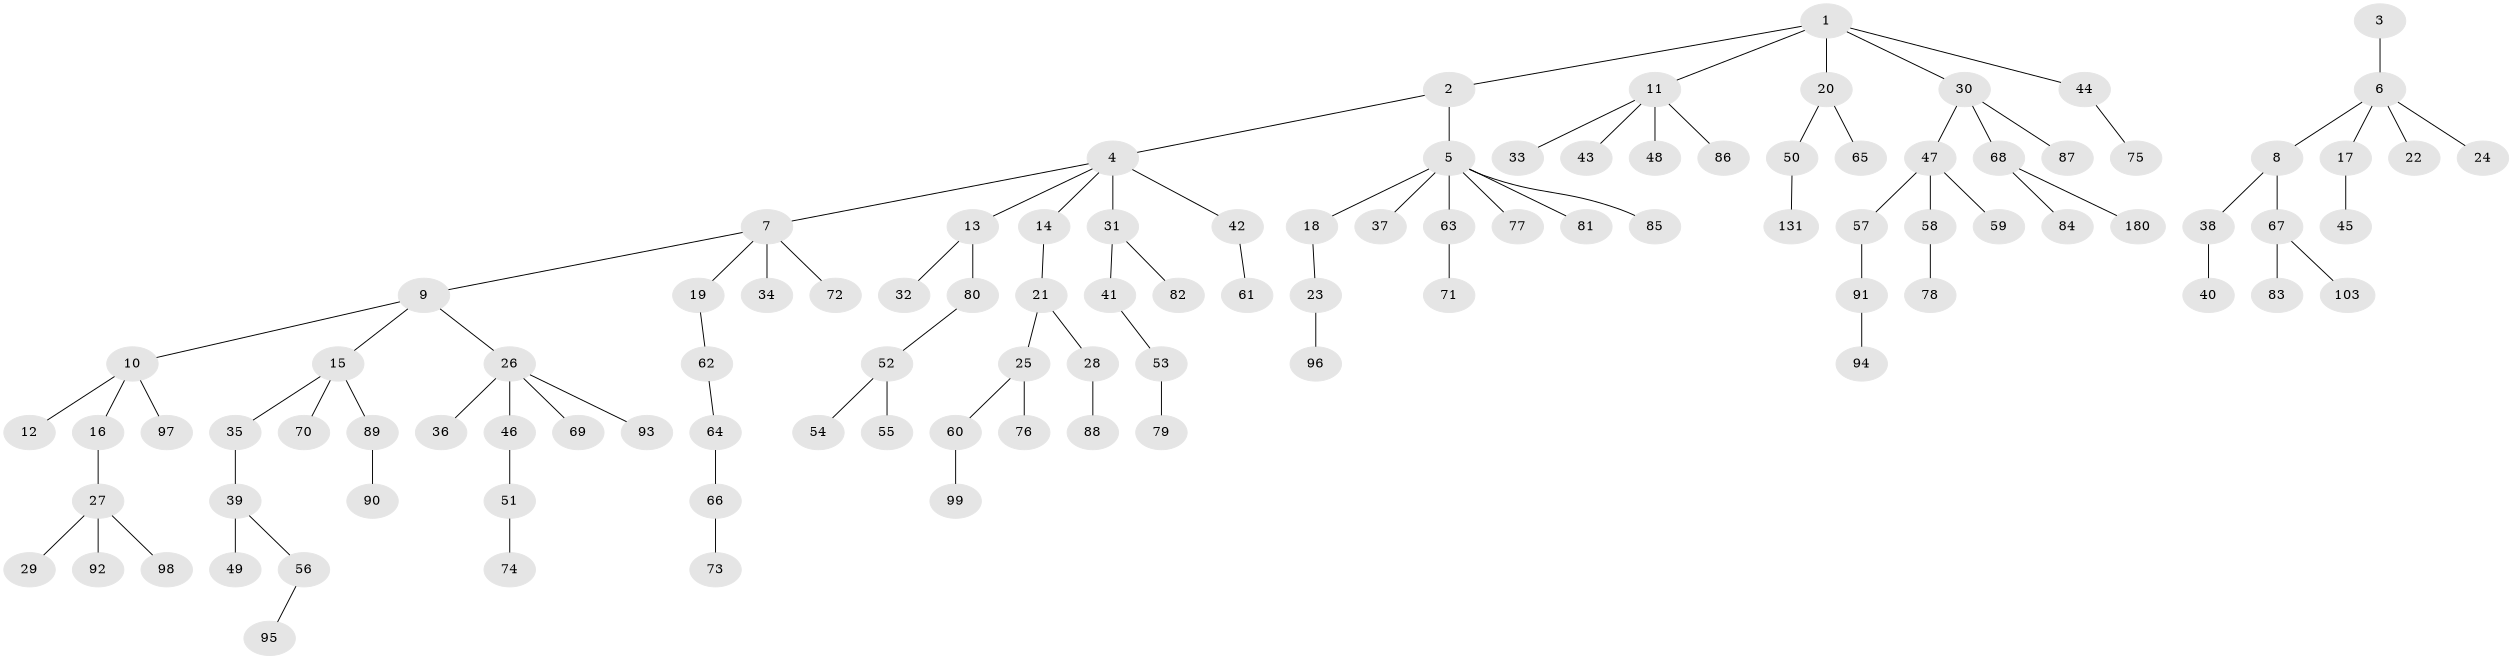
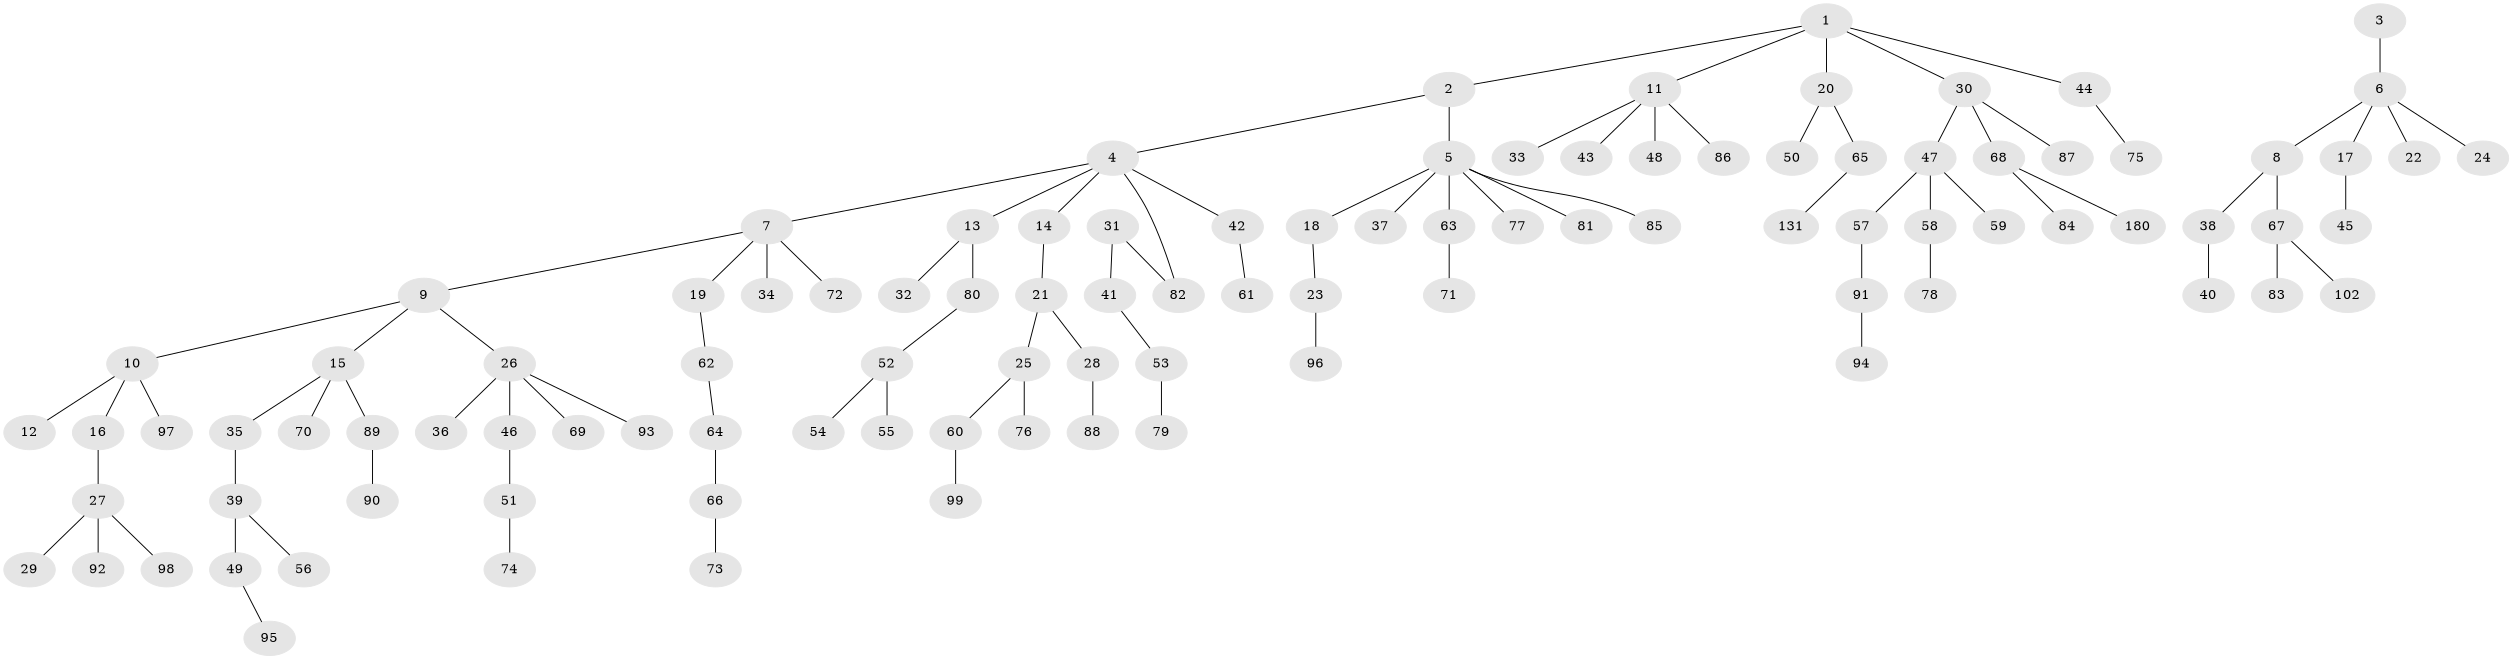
(1113, 193) -> (1154, 224)
(1792, 193) -> (1826, 192)
(2348, 295) -> (2348, 295)
(287, 604) -> (253, 604)
